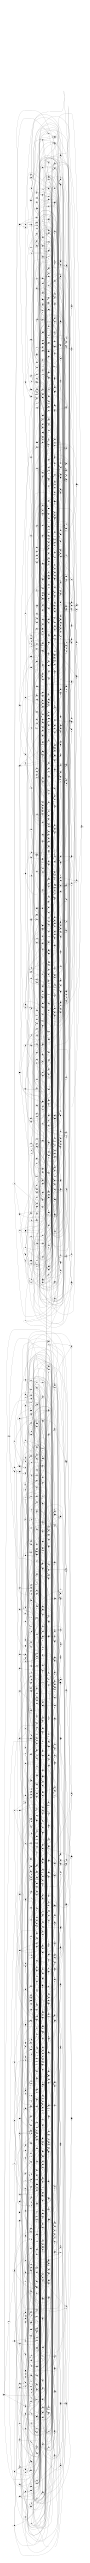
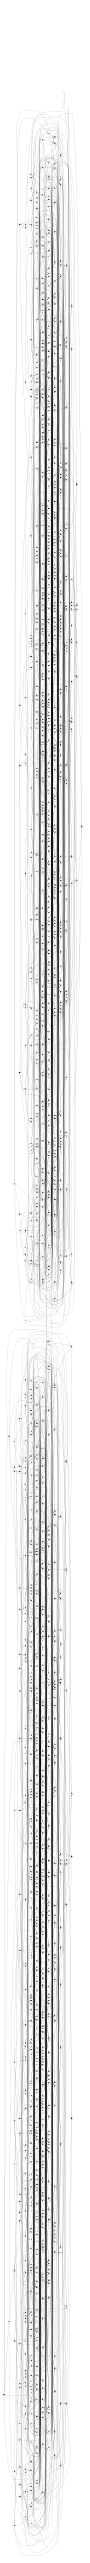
none -> (49, 708)
